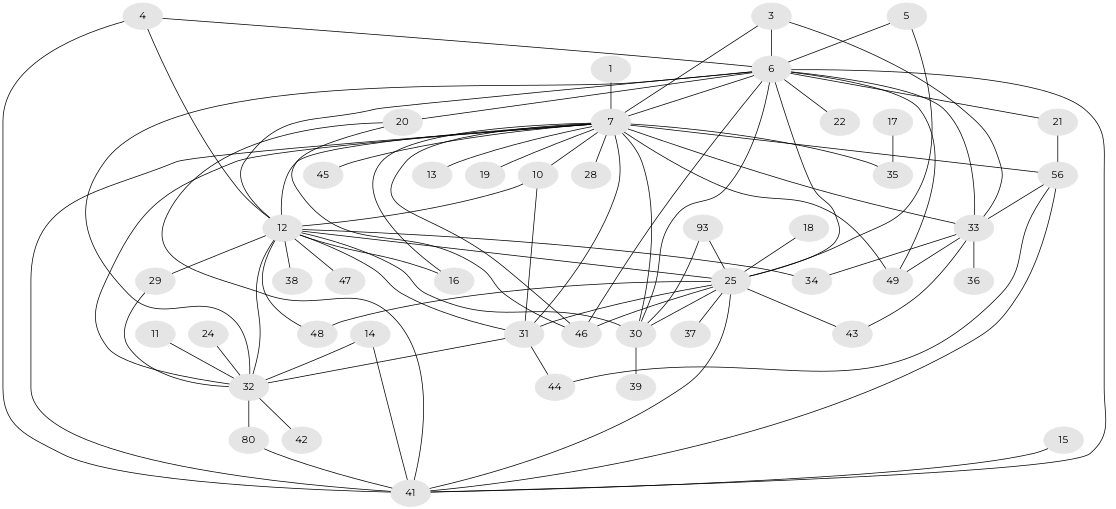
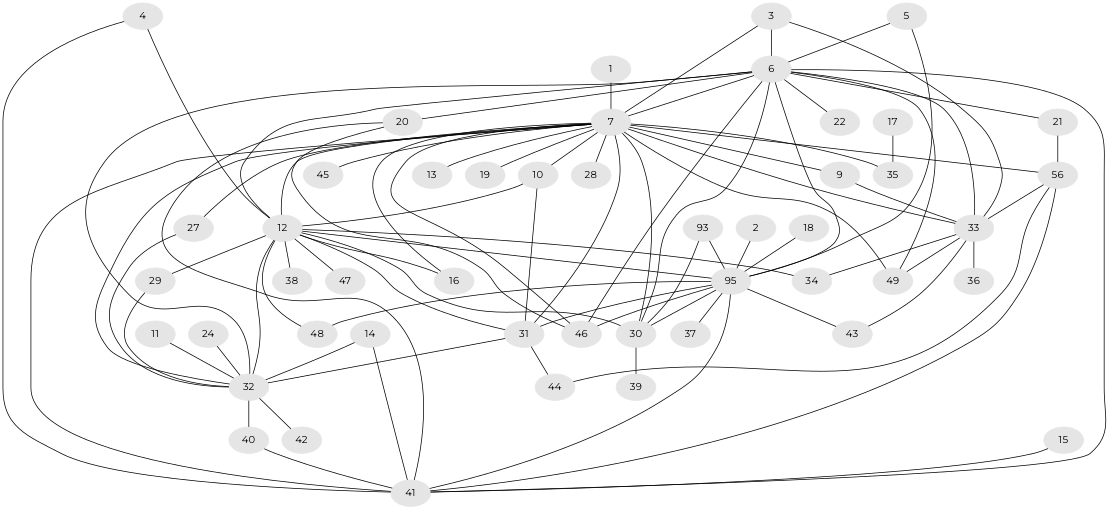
(457, 41) -> none
none -> (840, 175)
none -> (194, 228)
none -> (756, 228)
(731, 281) -> (731, 281)
(249, 440) -> (249, 440)
